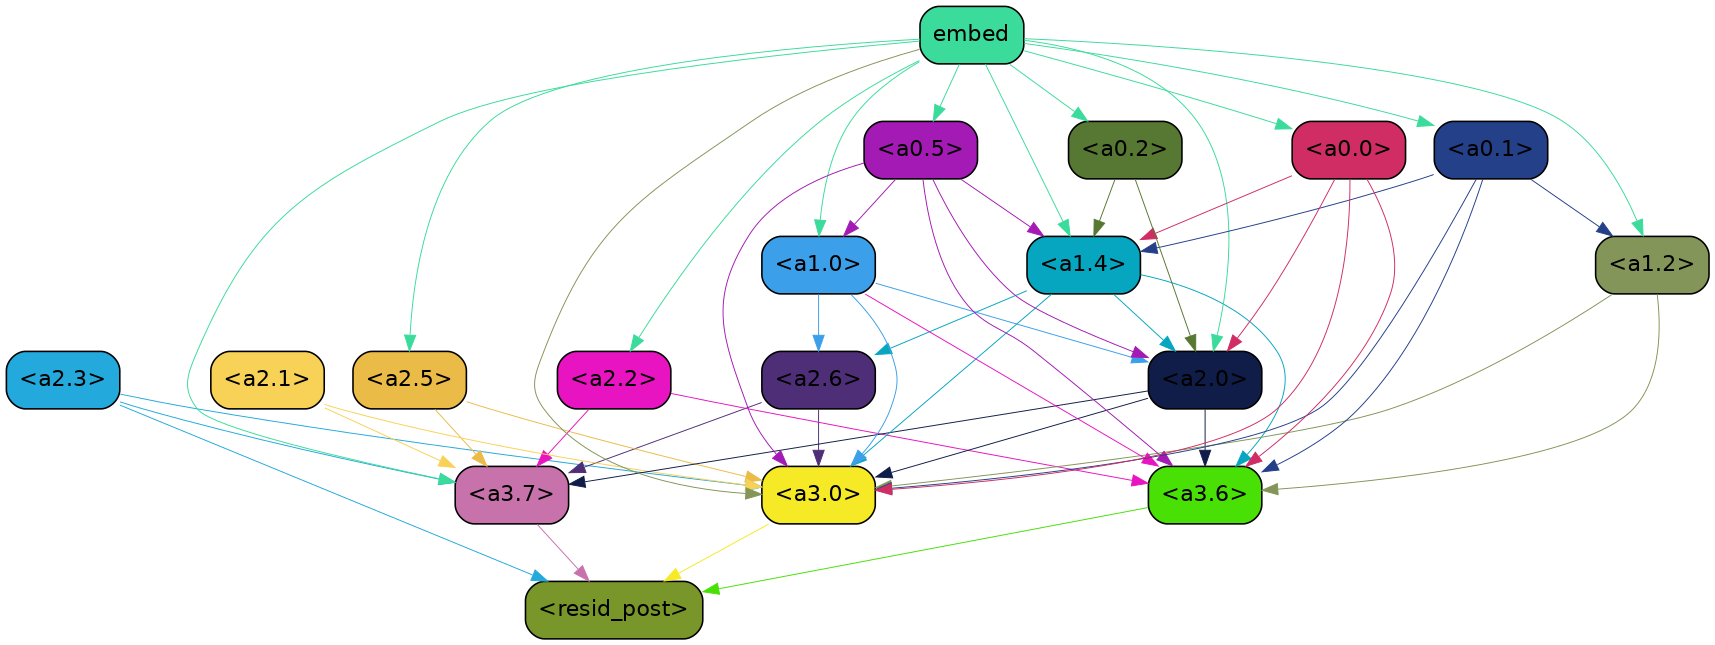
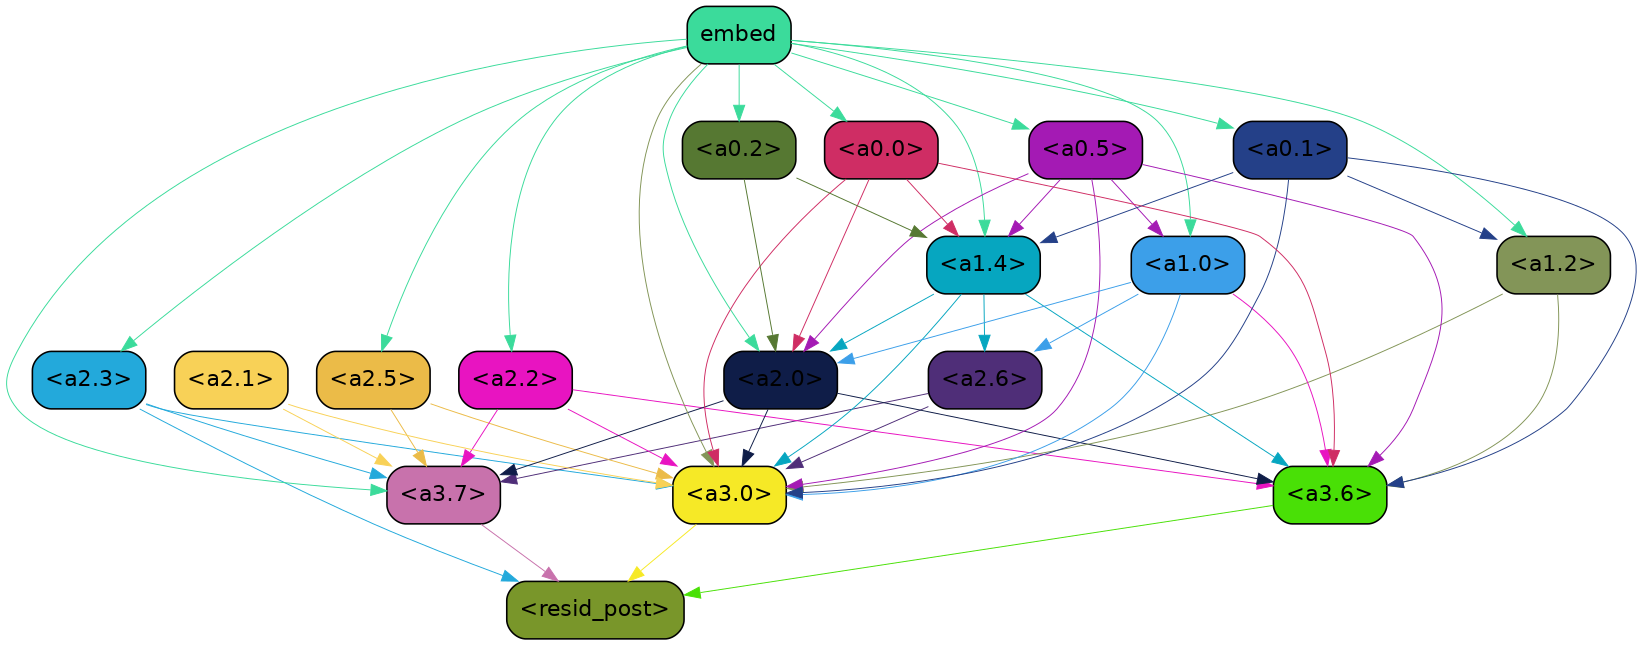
none -> (392, 158)
none -> (606, 429)
